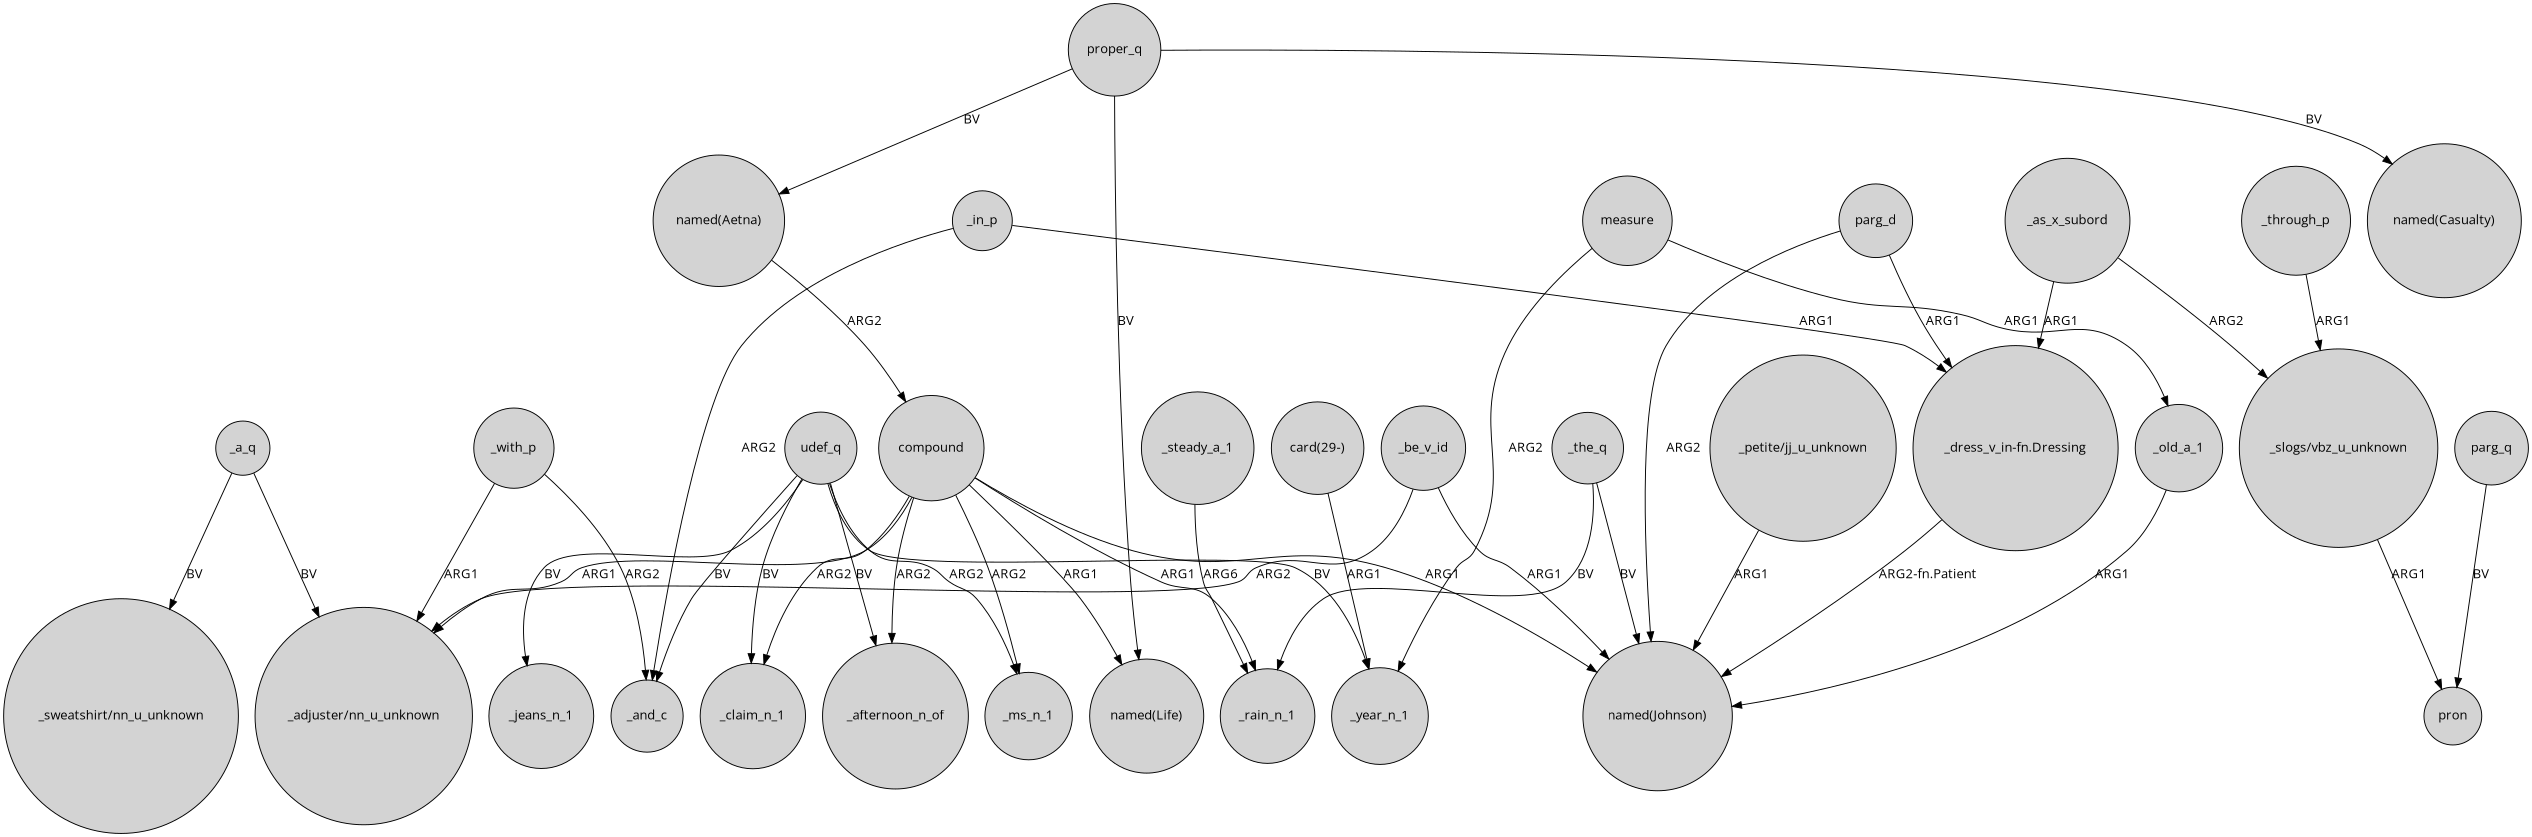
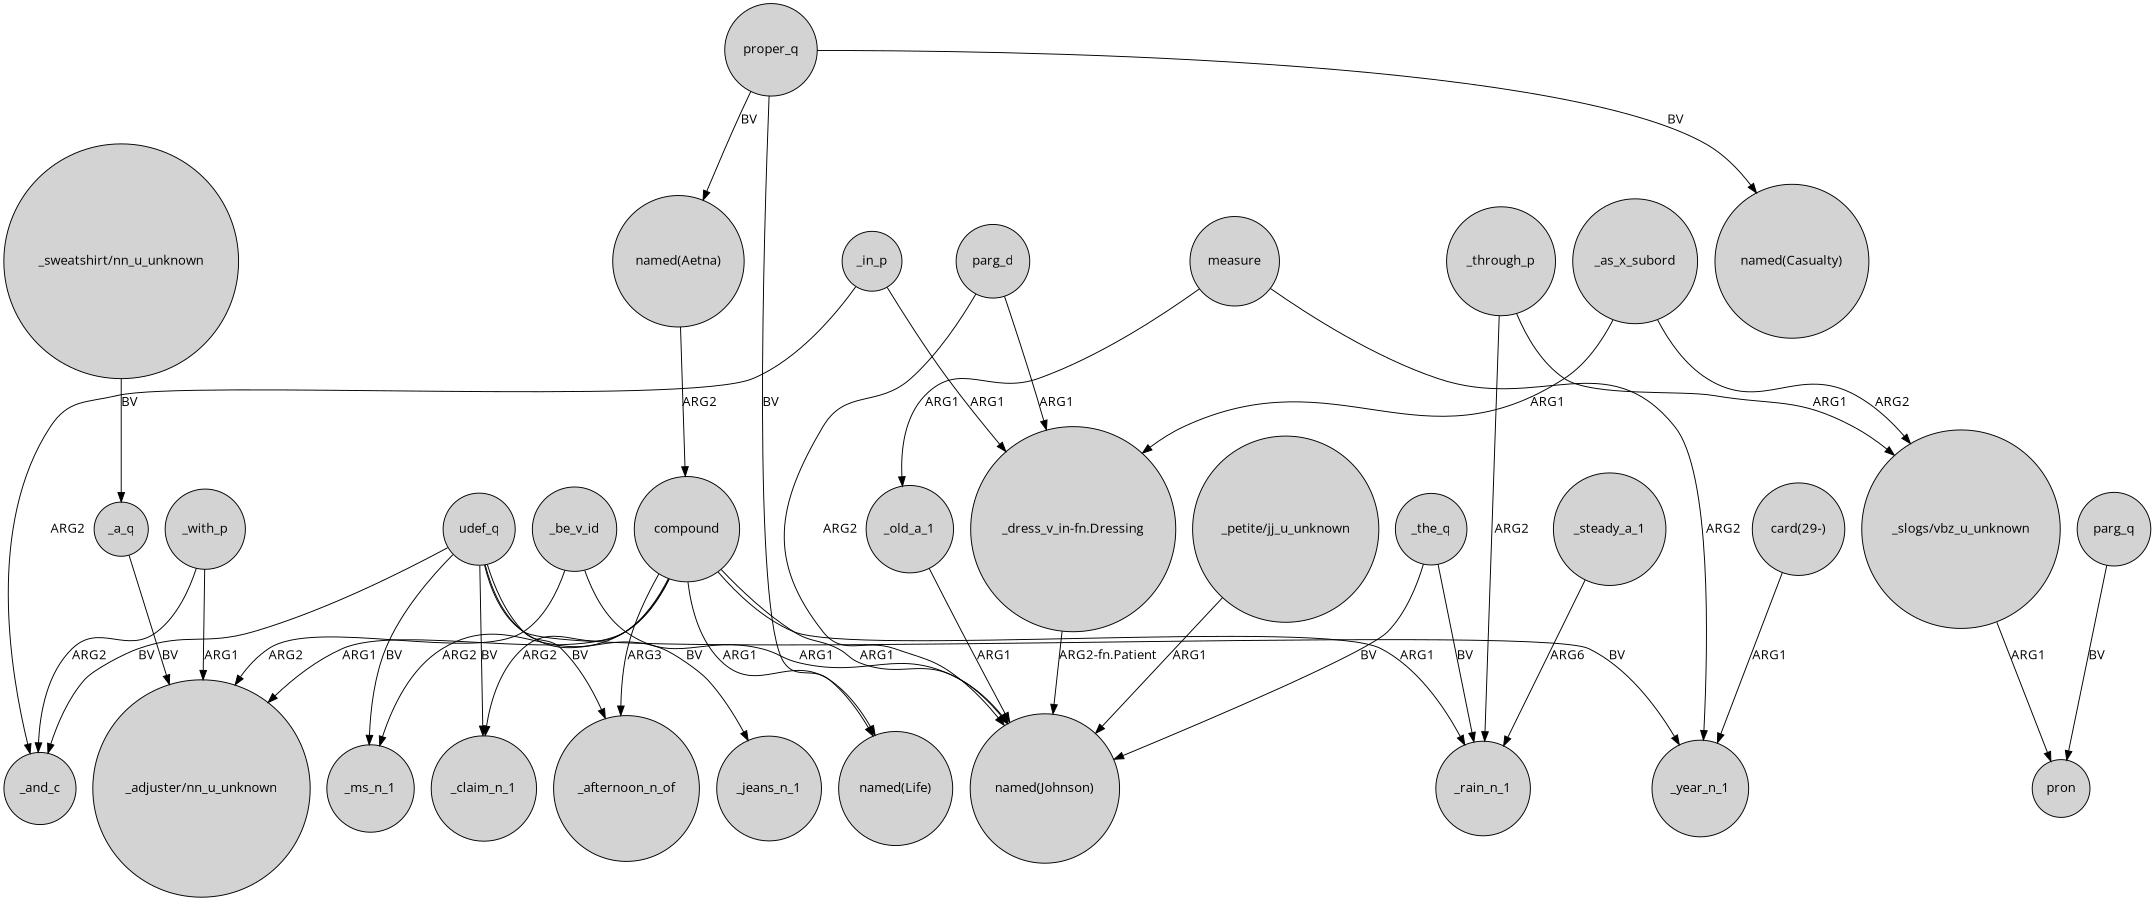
none -> (1492, 524)
(203, 537) -> (121, 436)
(914, 575) -> (645, 656)
(967, 575) -> (394, 656)
